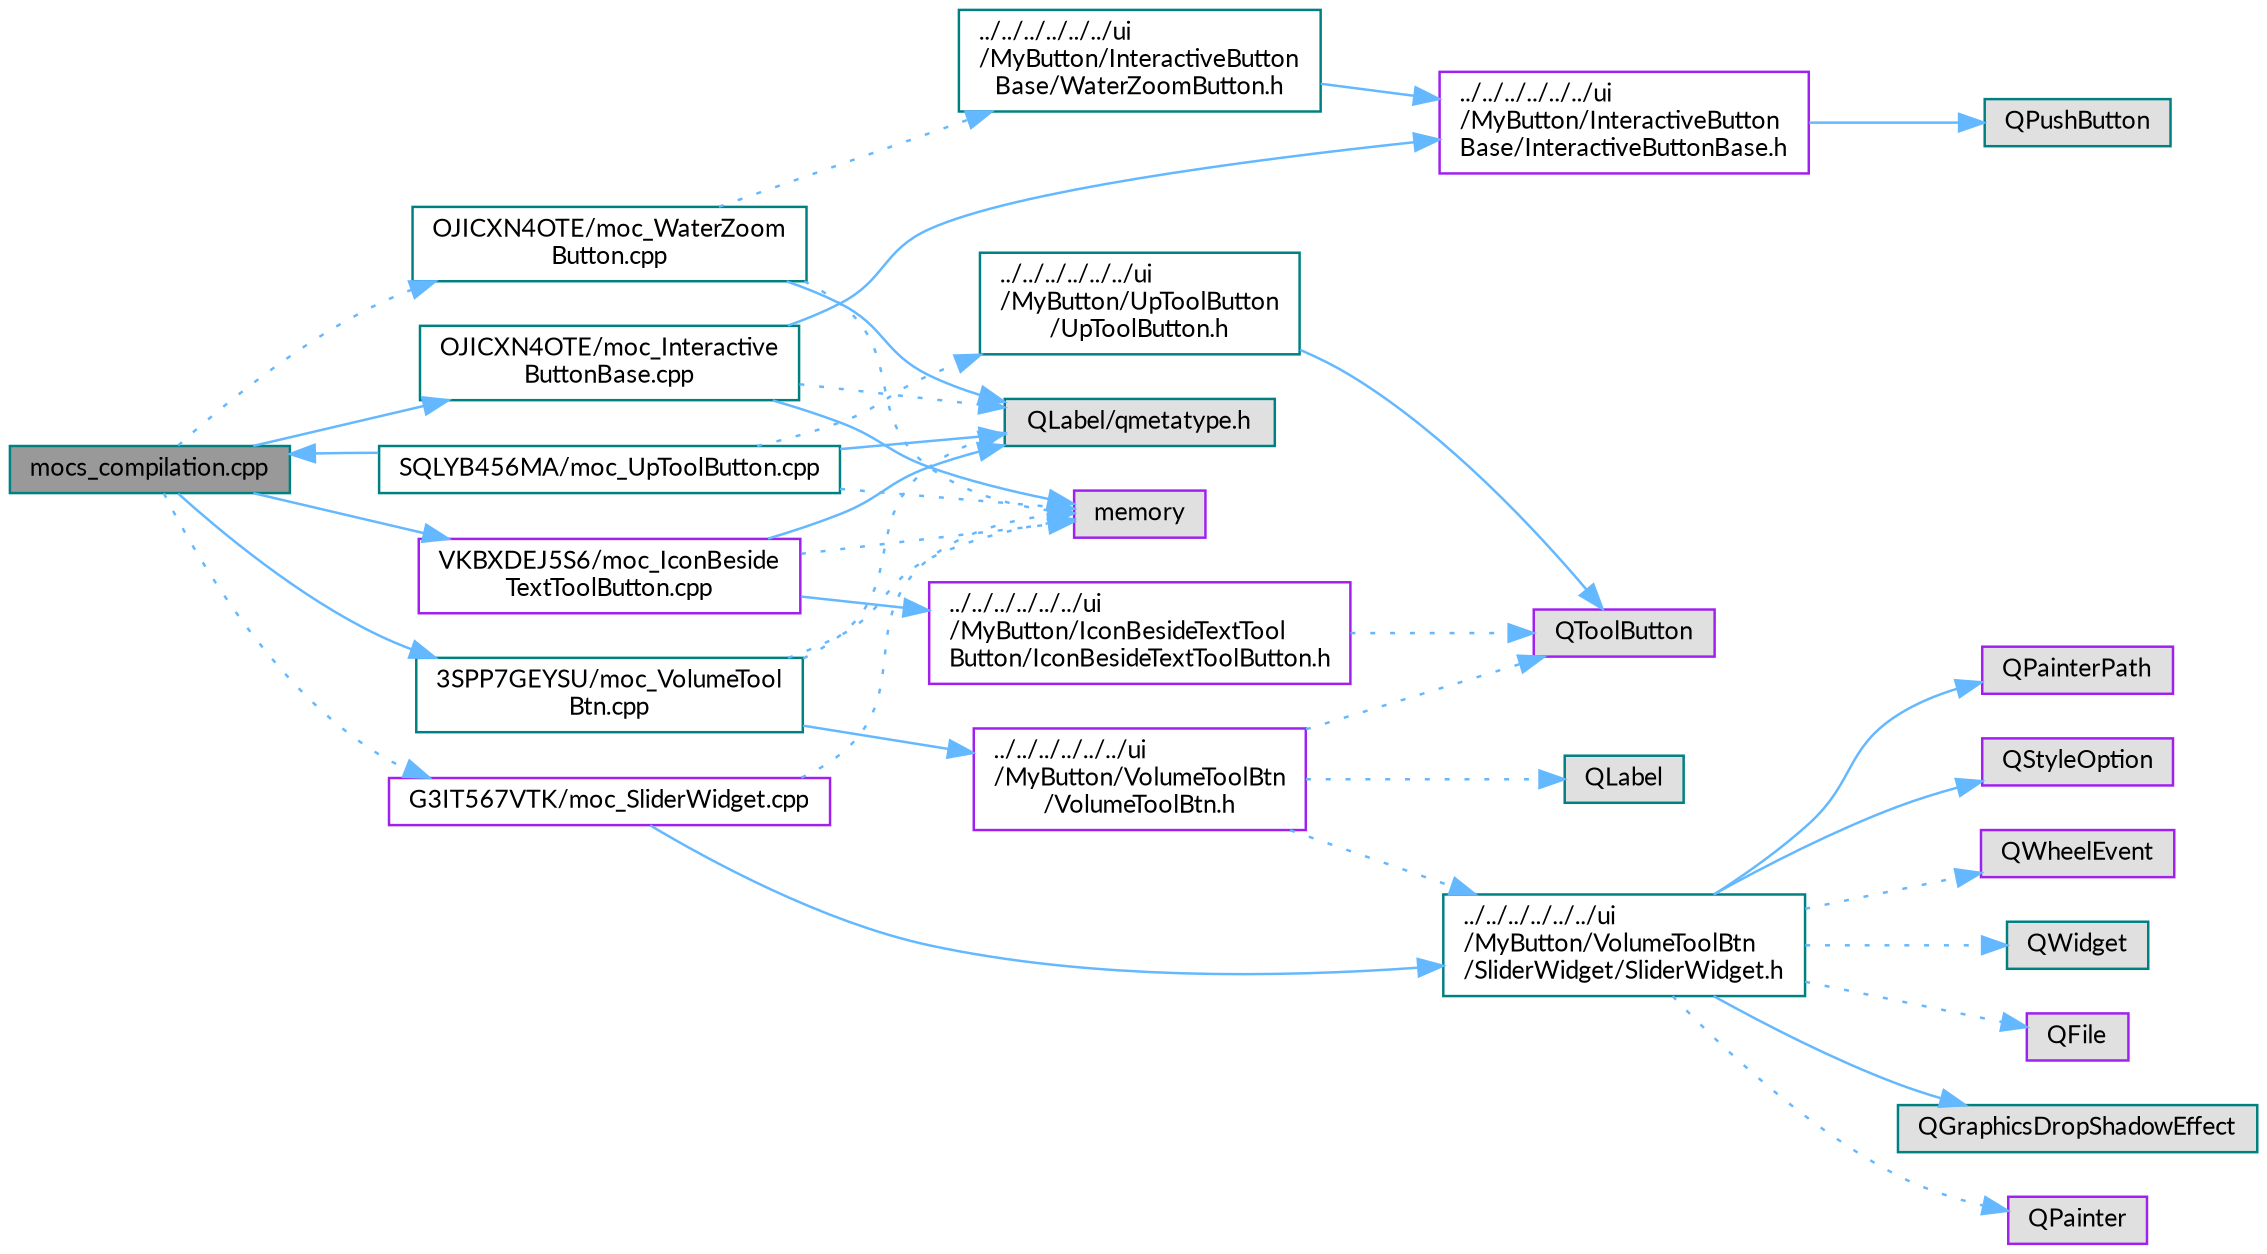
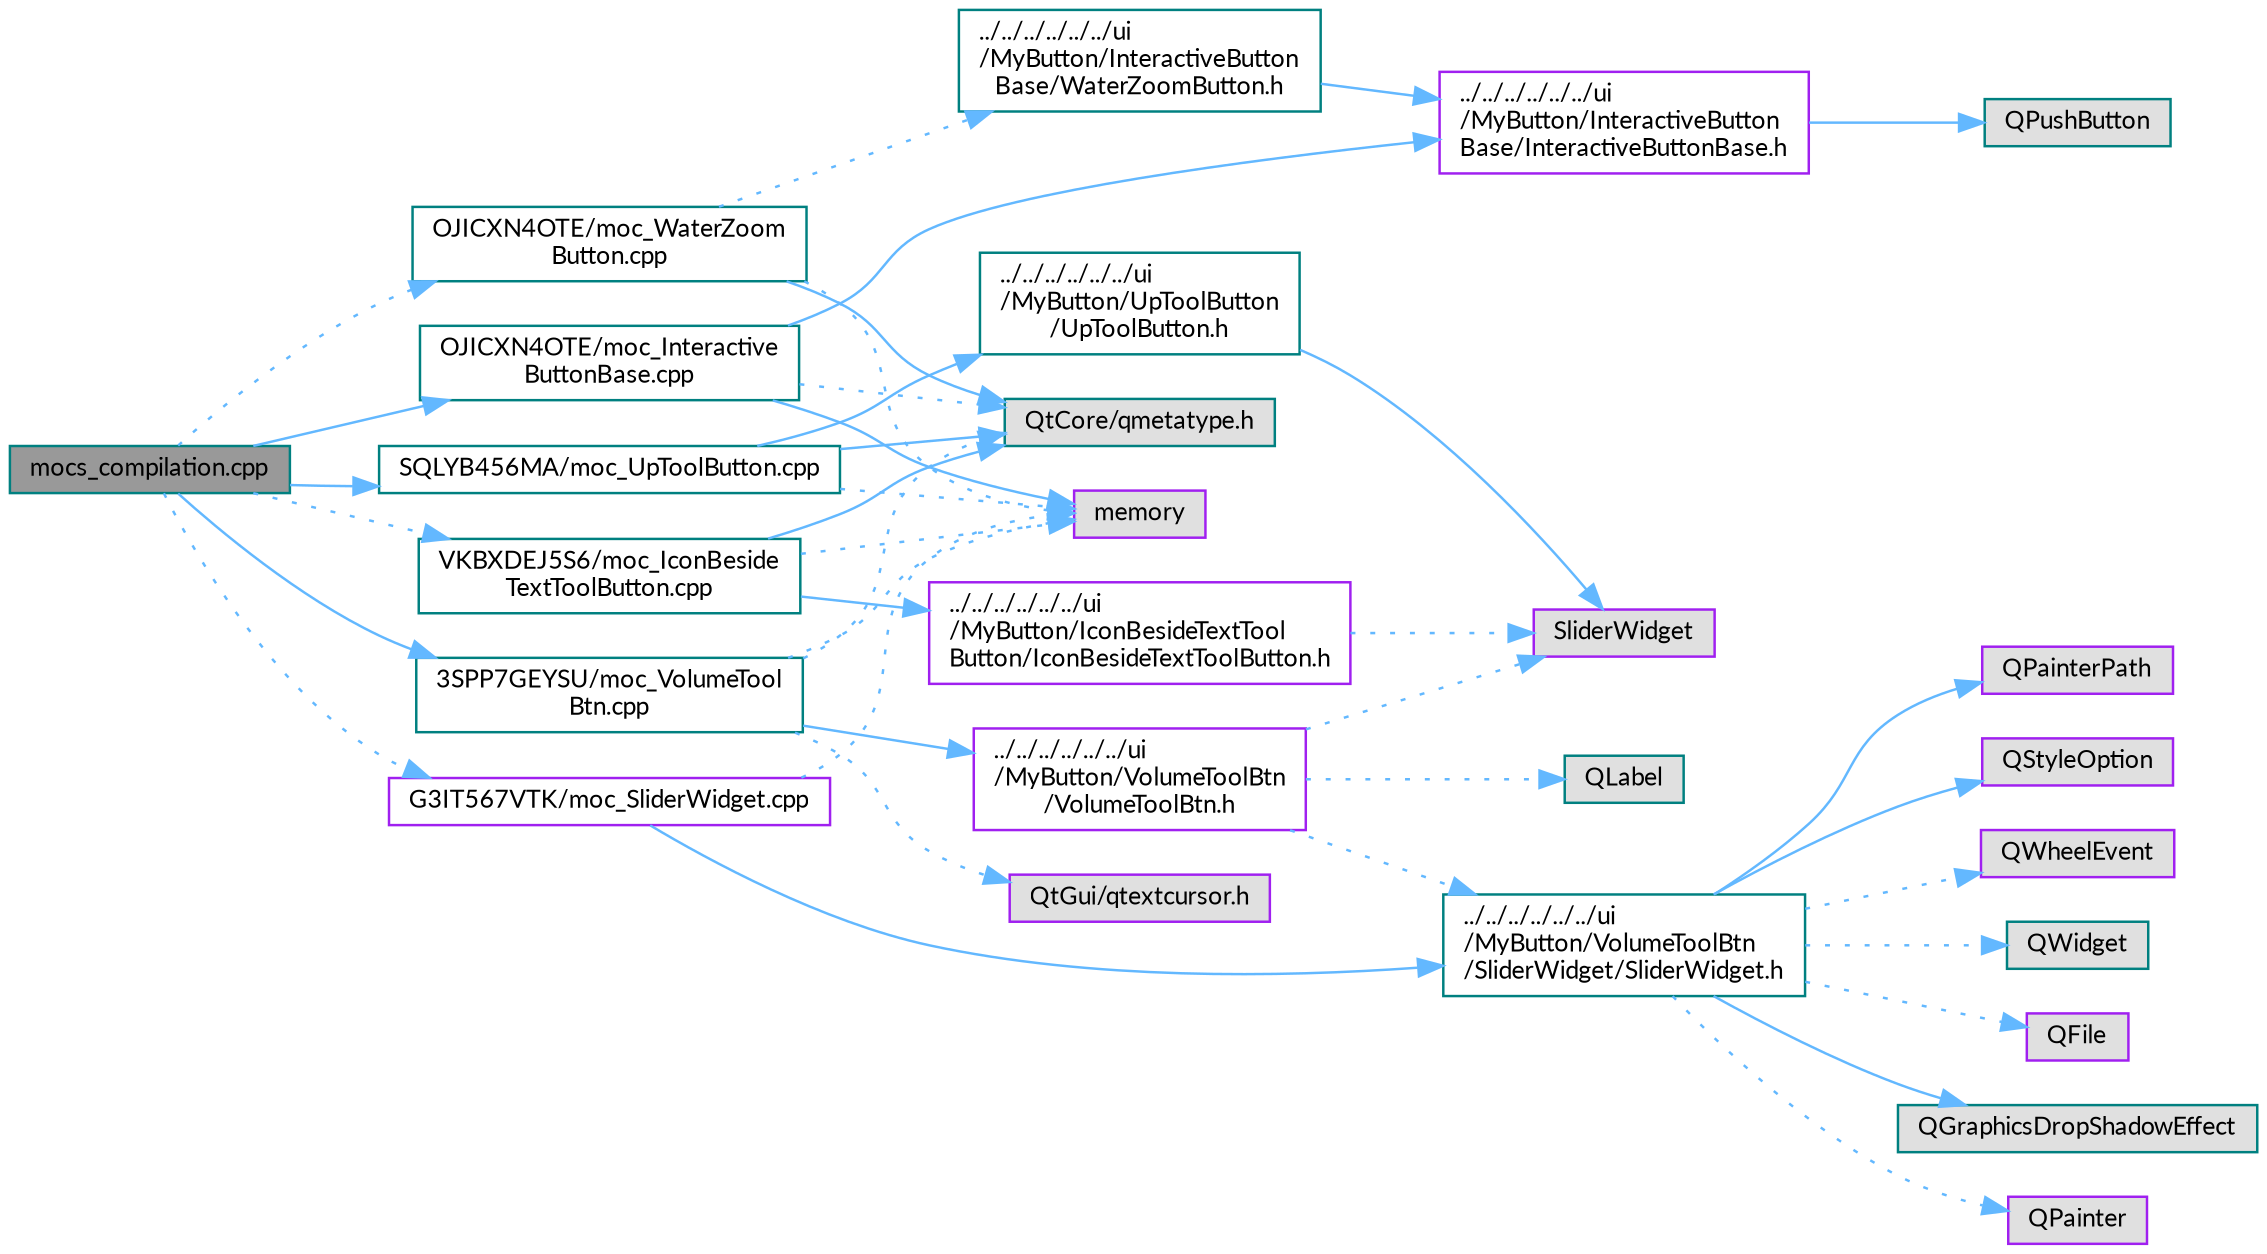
(861, 414) -> (861, 414)
(1140, 422) -> (1140, 422)
(347, 453) -> (321, 486)
(339, 513) -> (339, 513)
(610, 576) -> (610, 576)
(1624, 633) -> (1624, 633)
none -> (1140, 898)
